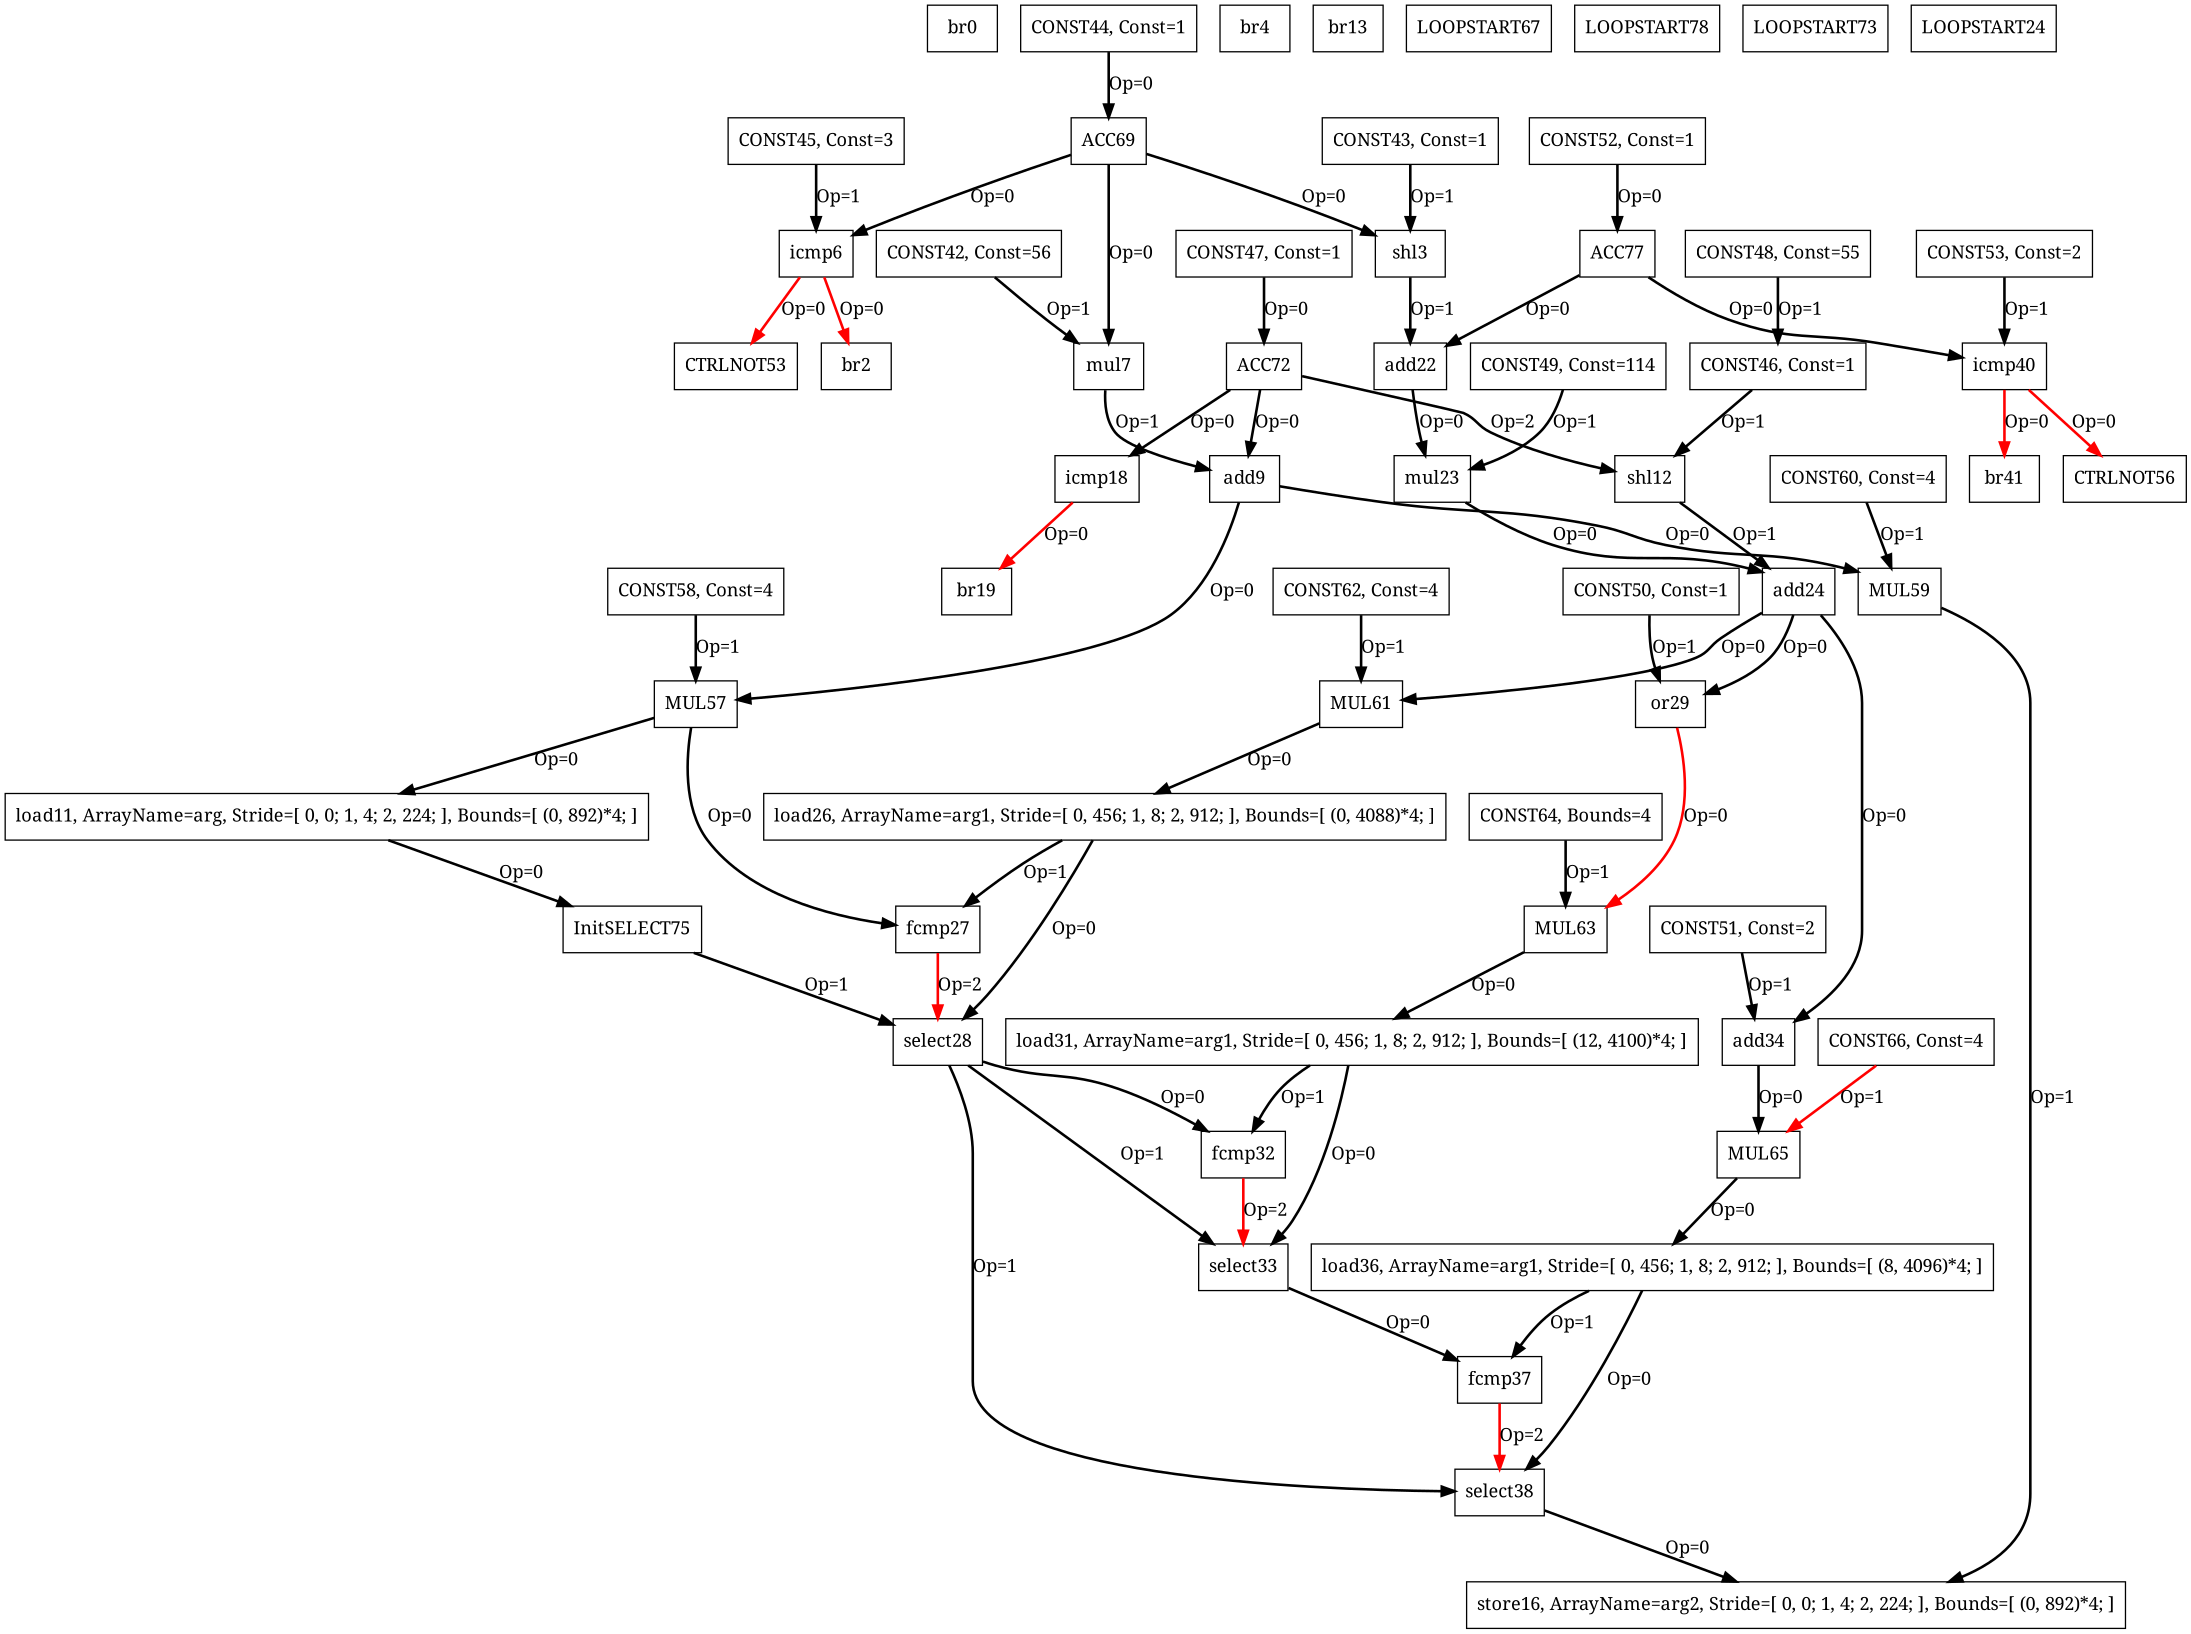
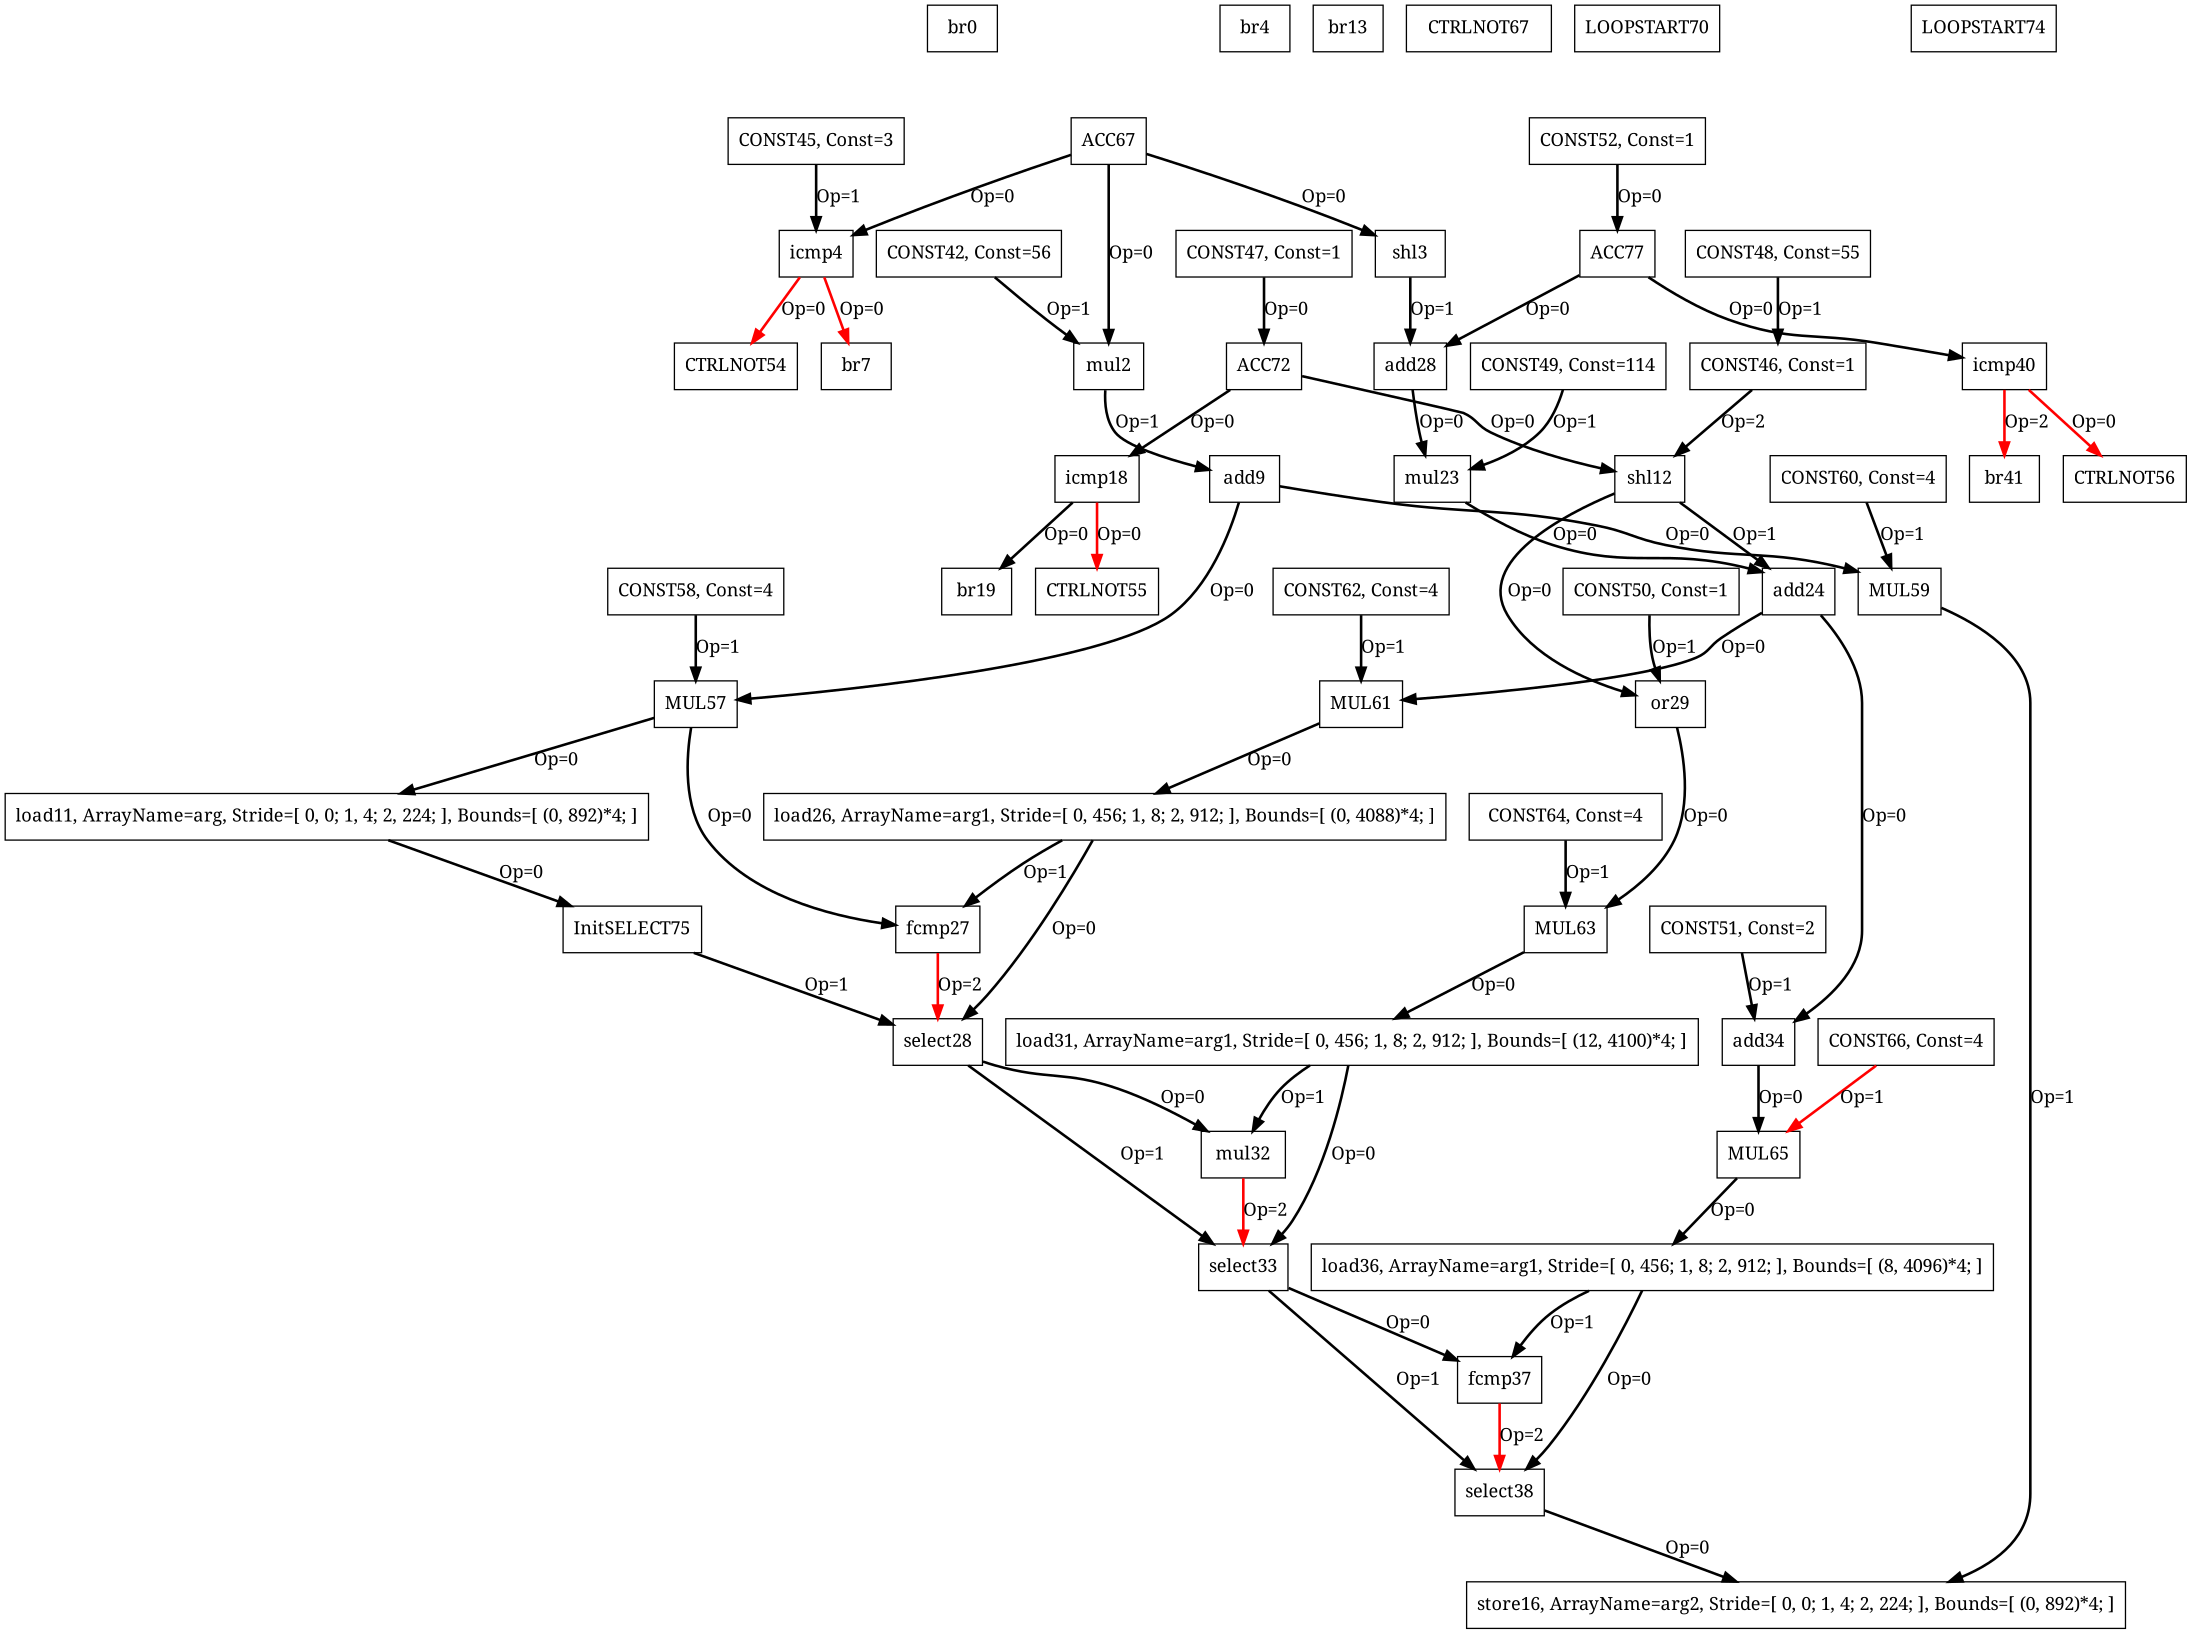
(1109, 28) -> none
(1479, 28) -> (1479, 28)
(1647, 28) -> (1647, 28)
(1815, 28) -> none
(1984, 28) -> (1984, 28)
(1109, 141) -> (1109, 141)
(1410, 141) -> none
(816, 254) -> (816, 254)
(2004, 254) -> none
(736, 366) -> (736, 366)
(856, 366) -> (856, 366)
(1109, 366) -> (1109, 366)
(1410, 366) -> (1410, 366)
(1255, 416) -> none
(1513, 423) -> (1513, 423)
(1743, 423) -> (1743, 423)
(2026, 423) -> (2026, 423)
(1042, 531) -> (1042, 531)
none -> (1097, 592)
(1765, 662) -> (1501, 596)
(1566, 817) -> (1566, 817)
(1680, 825) -> (1680, 825)
(1243, 1155) -> (1243, 1155)
(1036, 1441) -> (1367, 1376)
